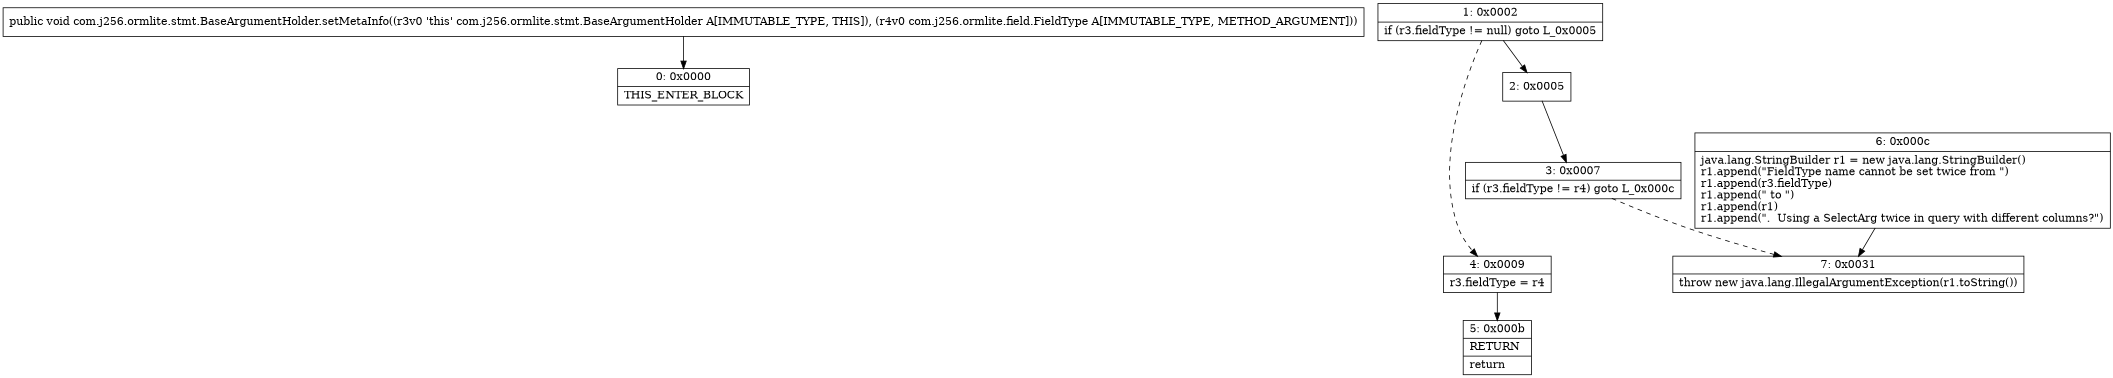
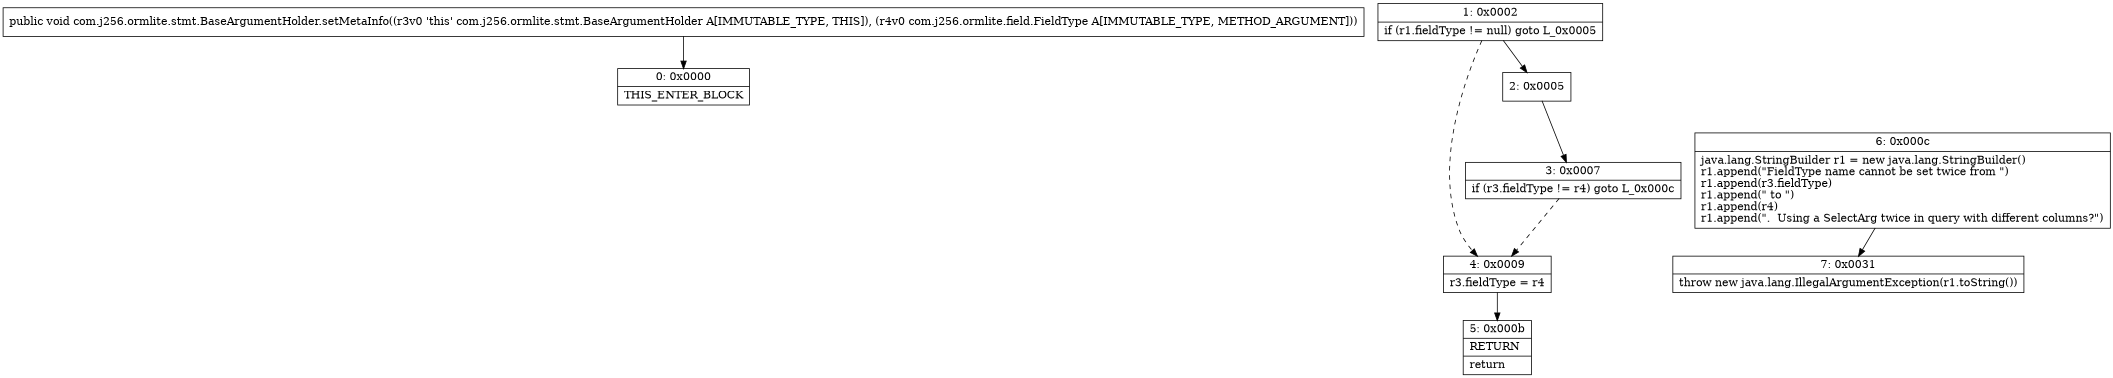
(1490, 31) -> (1490, 31)
(1740, 207) -> (1740, 207)
(1692, 230) -> (1538, 224)
